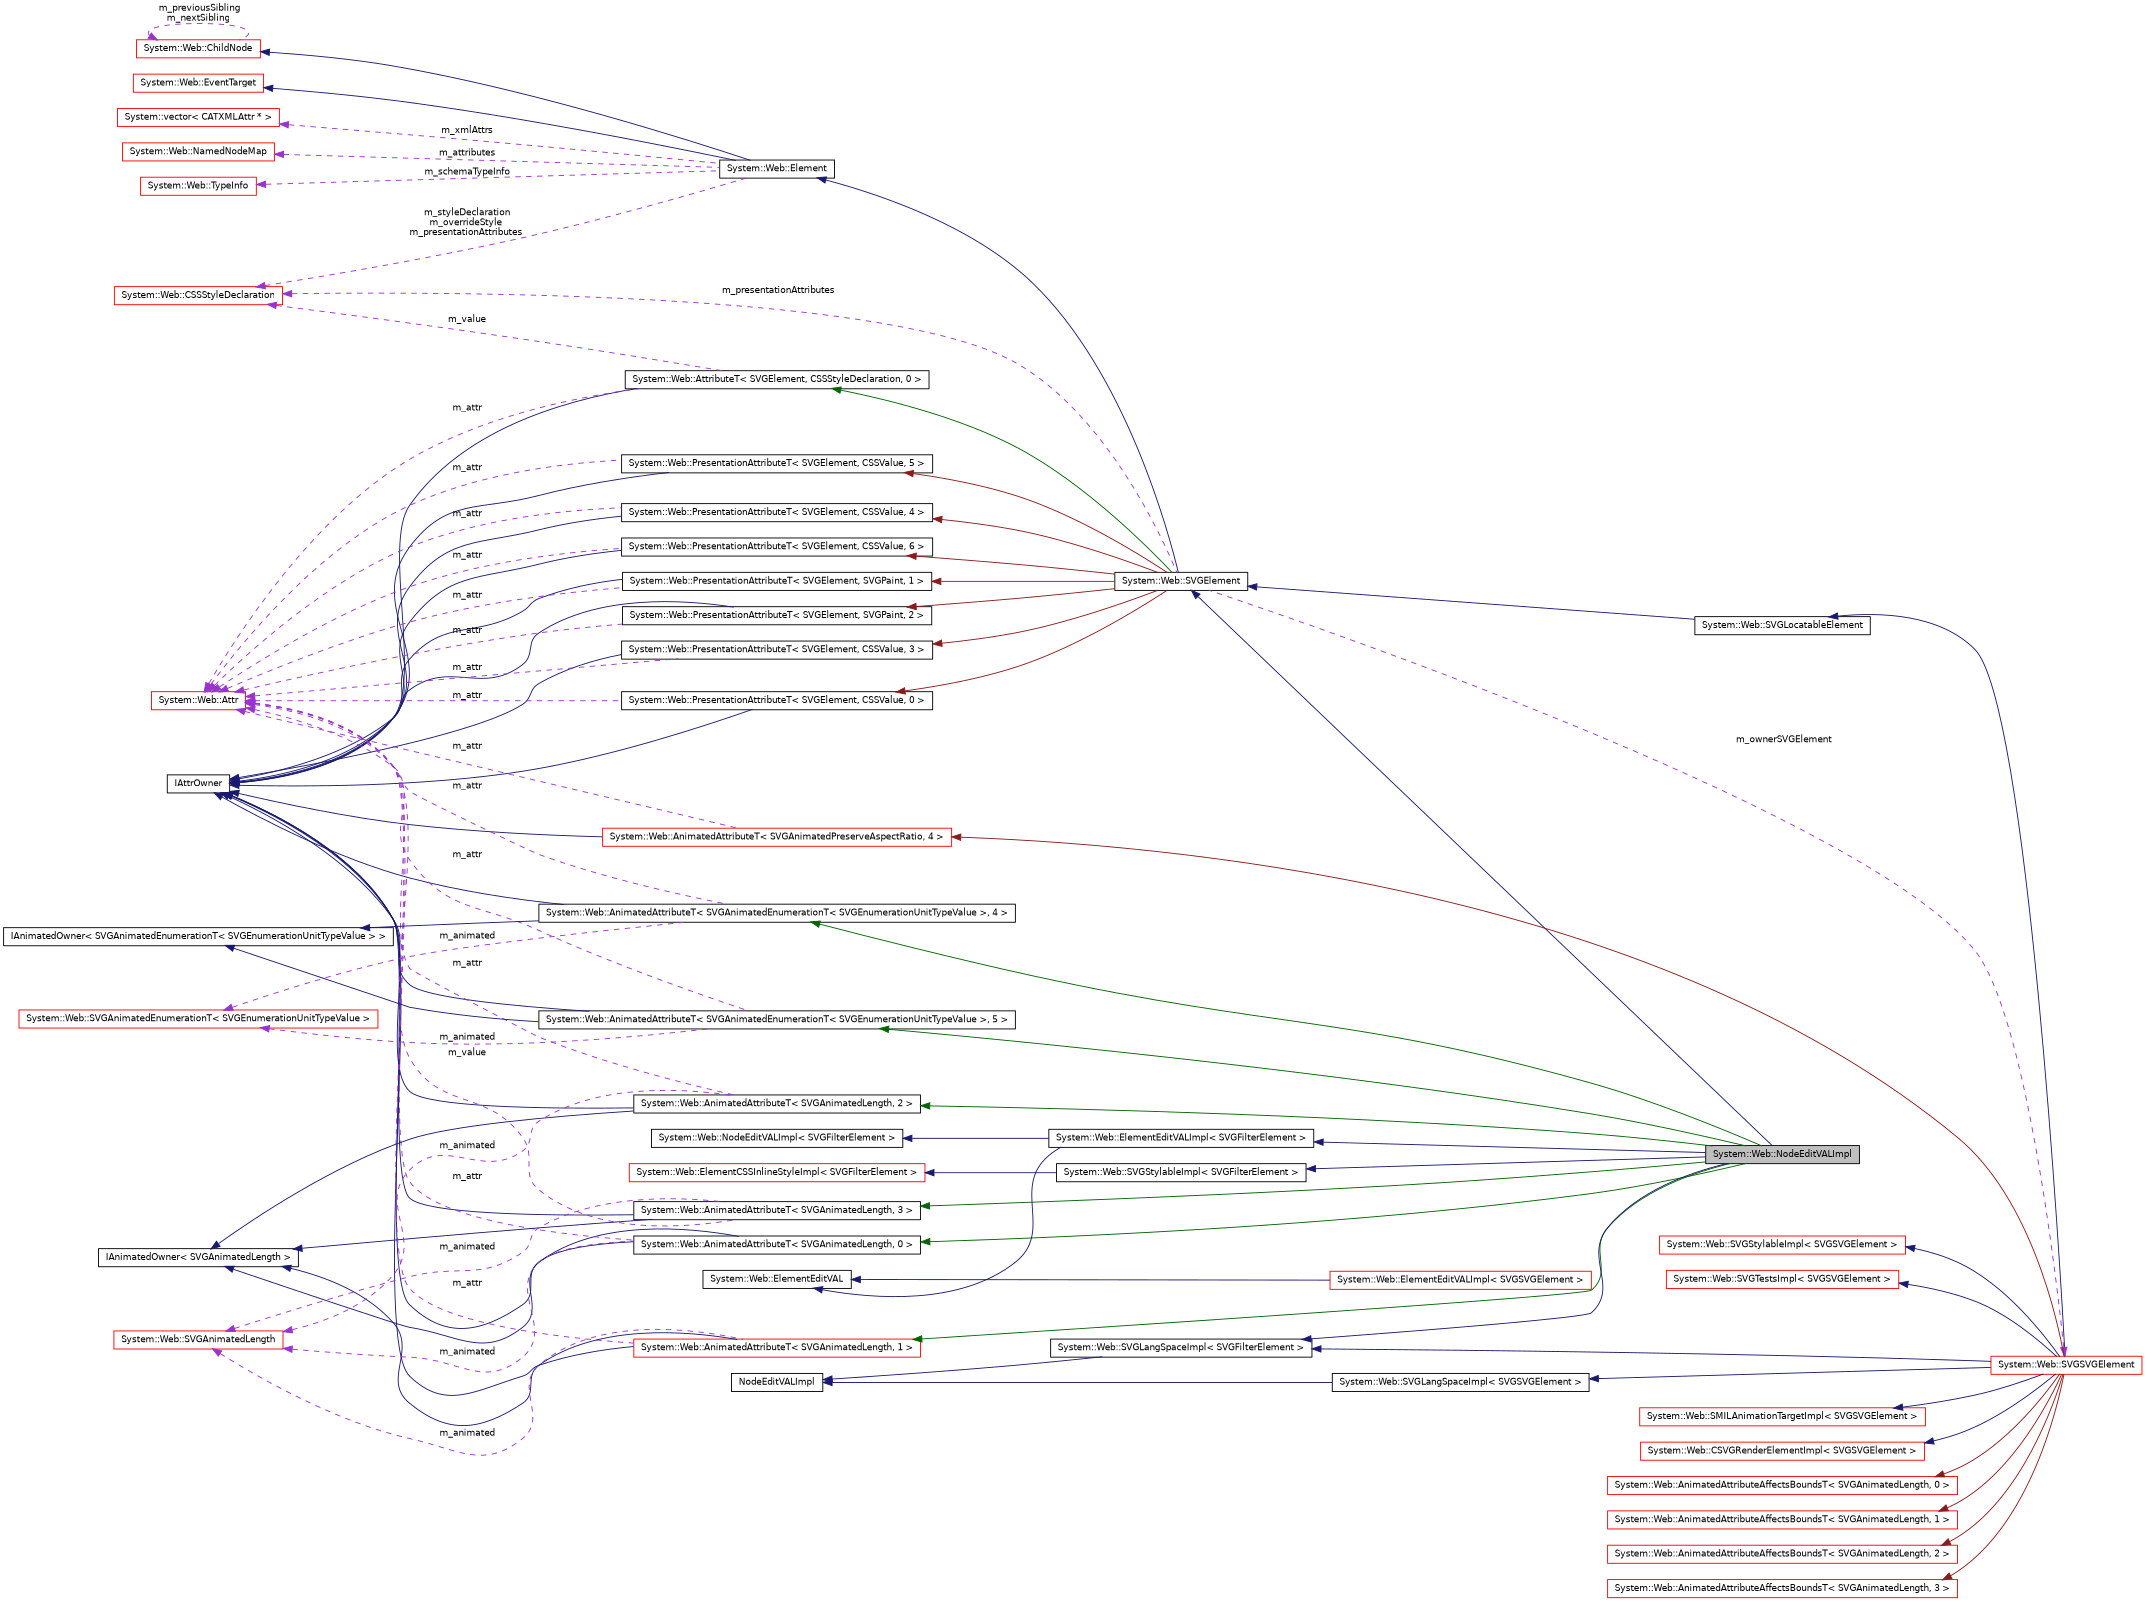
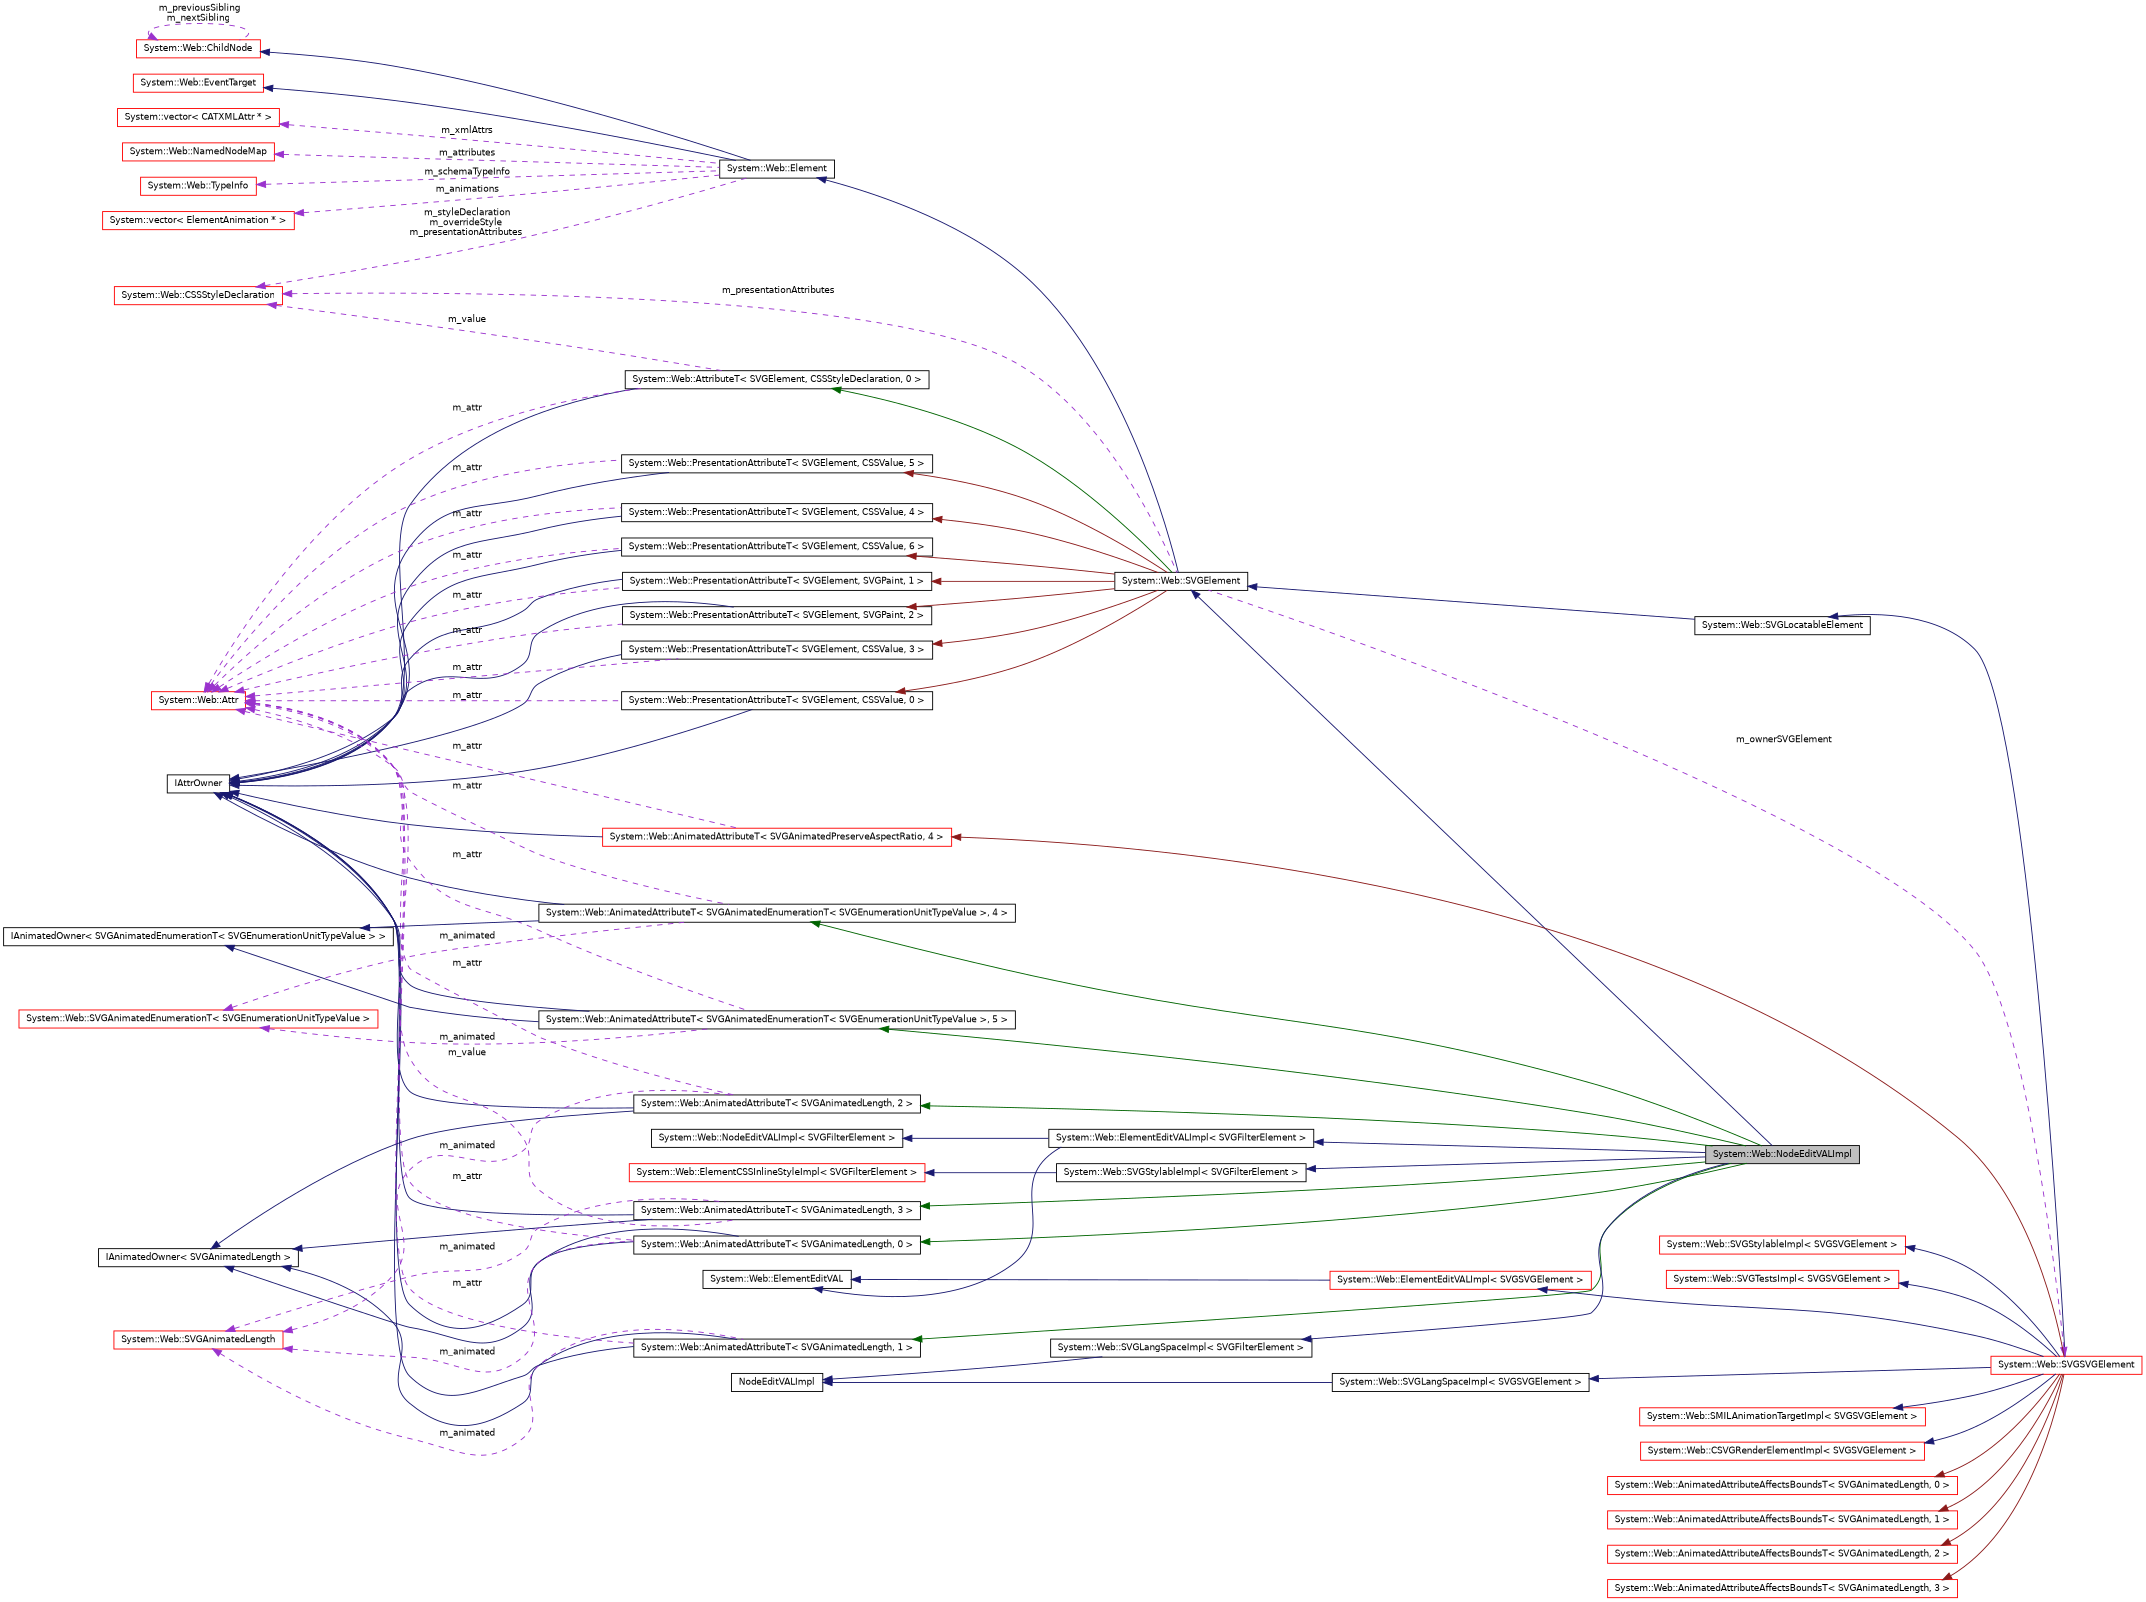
none -> (198, 221)
(777, 1348) -> (777, 1348)
(1656, 1353) -> (1797, 1310)
